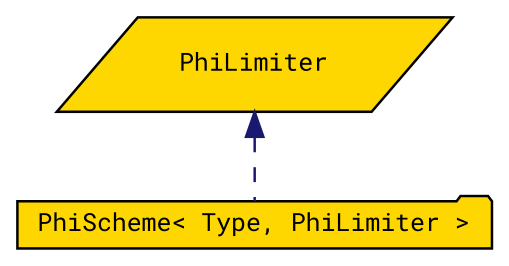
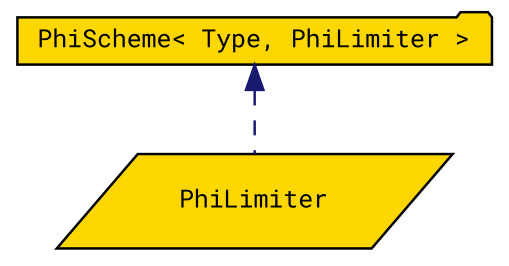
(255, 169) -> (255, 122)
